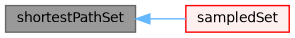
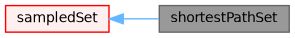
(168, 19) -> (141, 19)
